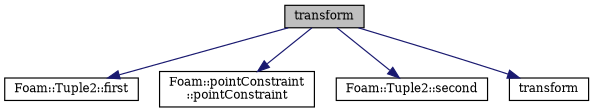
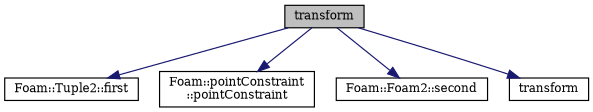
(412, 89) -> (412, 89)
